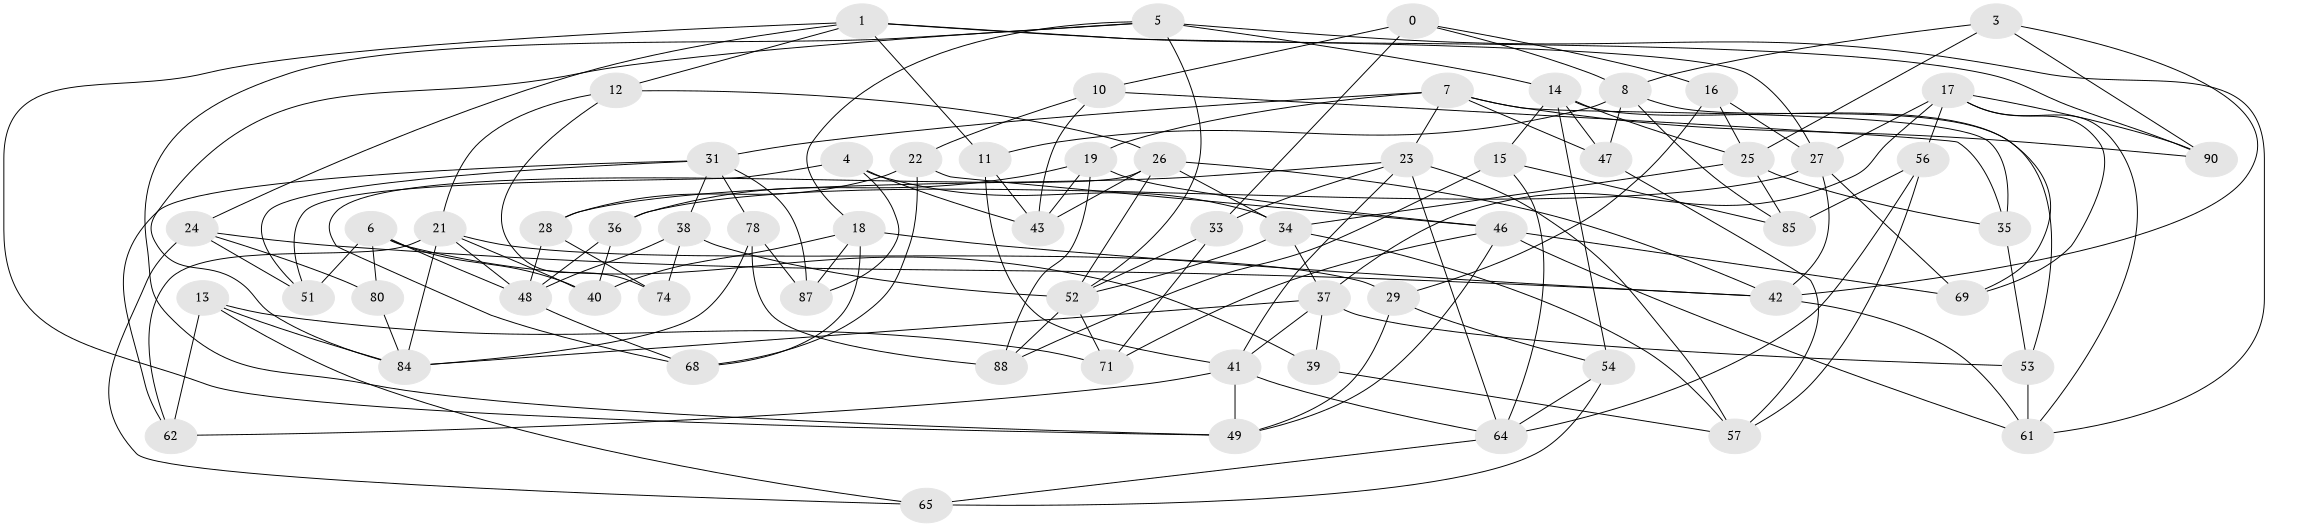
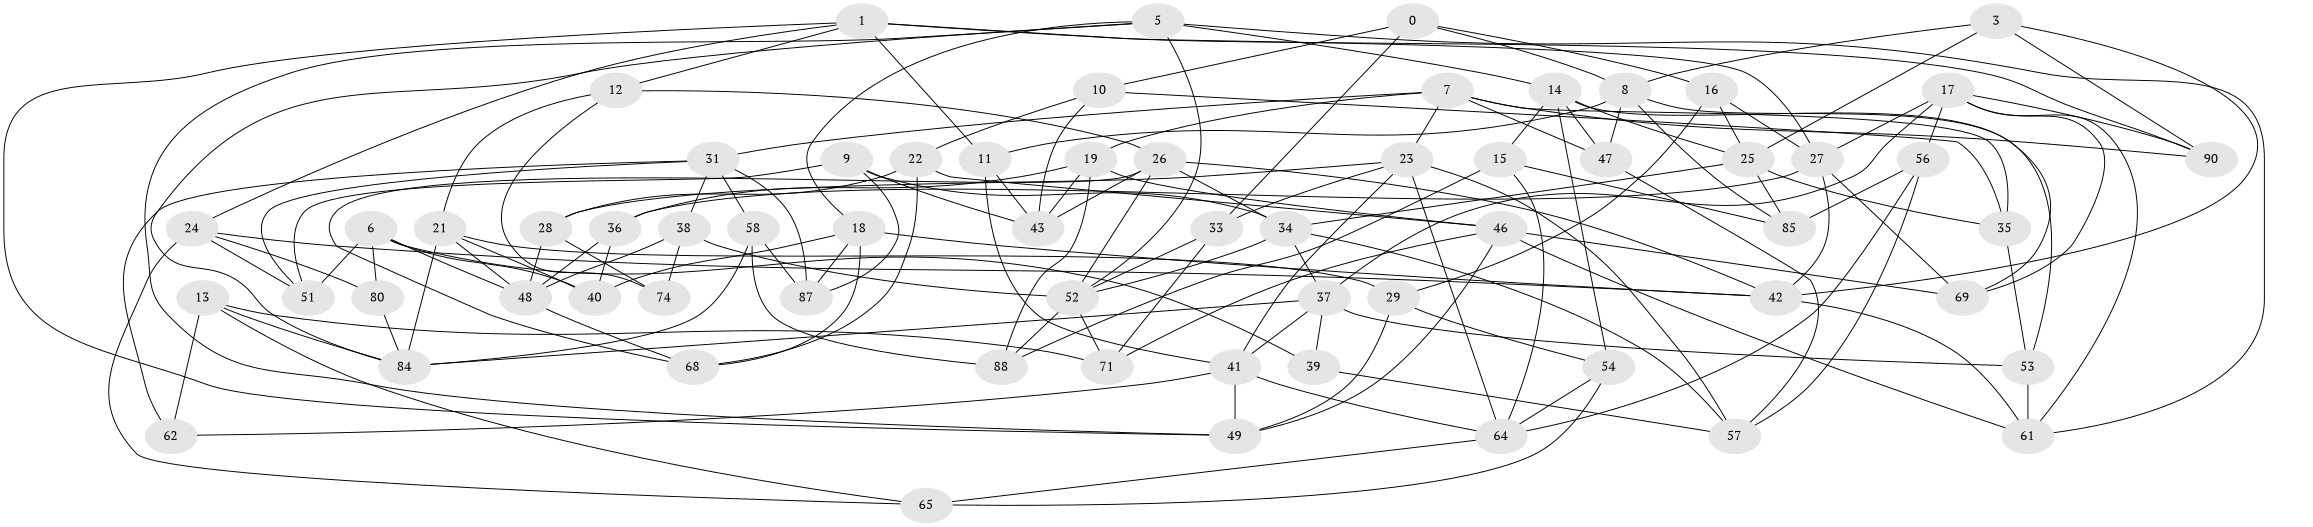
(847, 160) -> (847, 160)
(754, 229) -> (754, 229)
(220, 259) -> none
